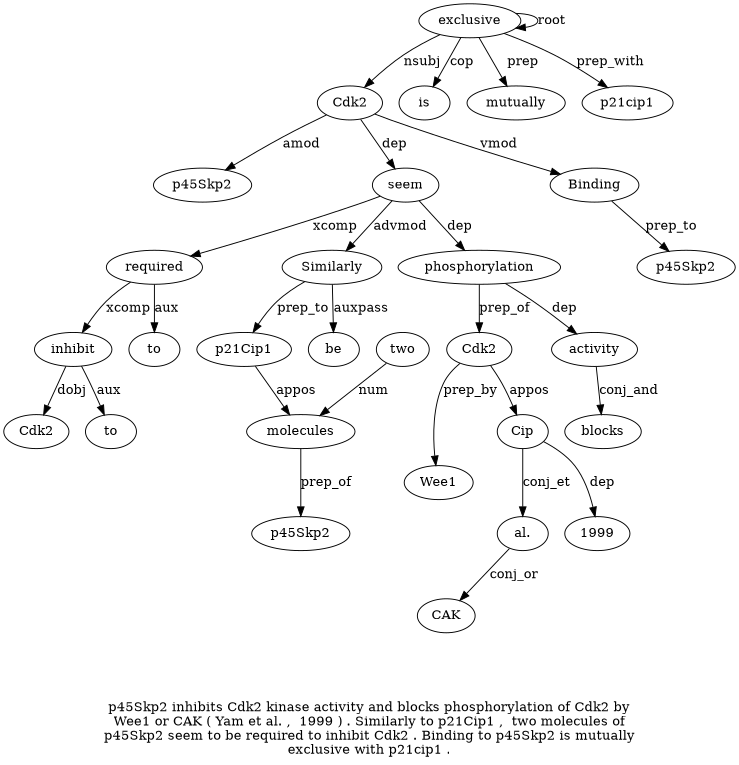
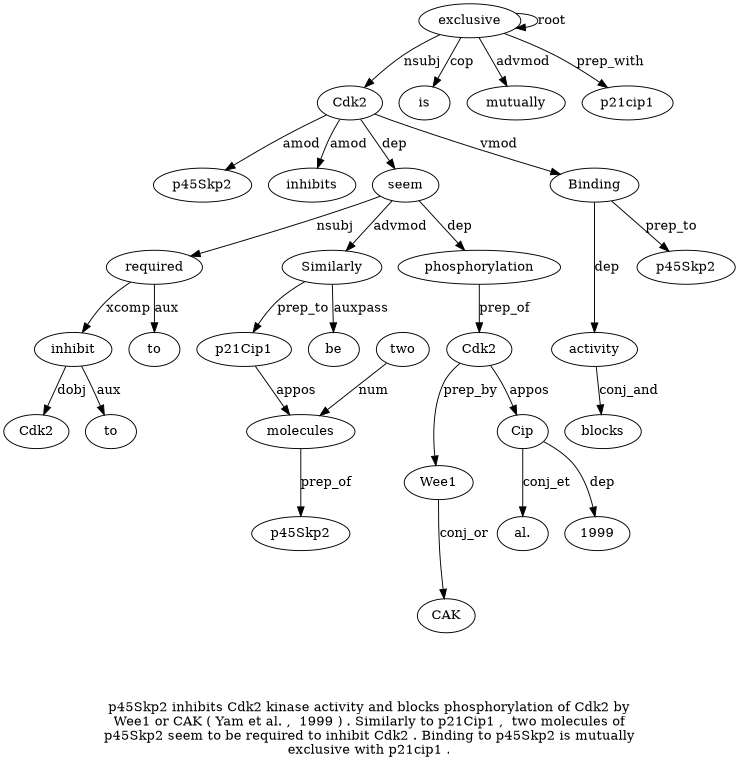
(523, 62) -> (523, 62)
none -> (312, 185)
(335, 226) -> (335, 226)
(538, 305) -> (595, 262)
(488, 571) -> (439, 545)
